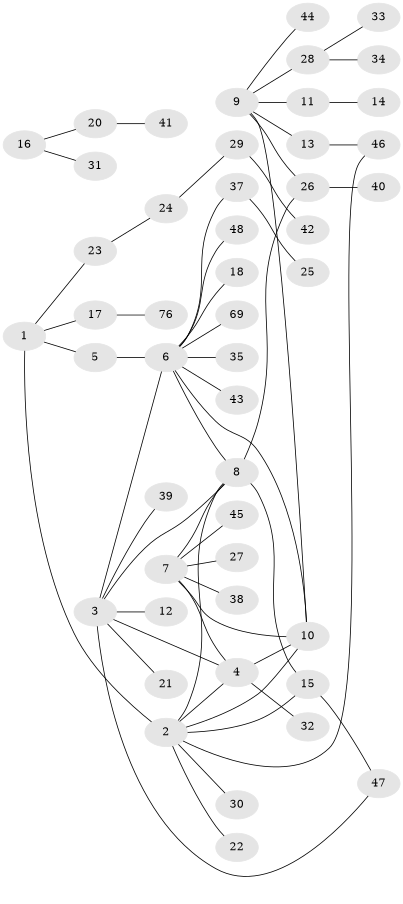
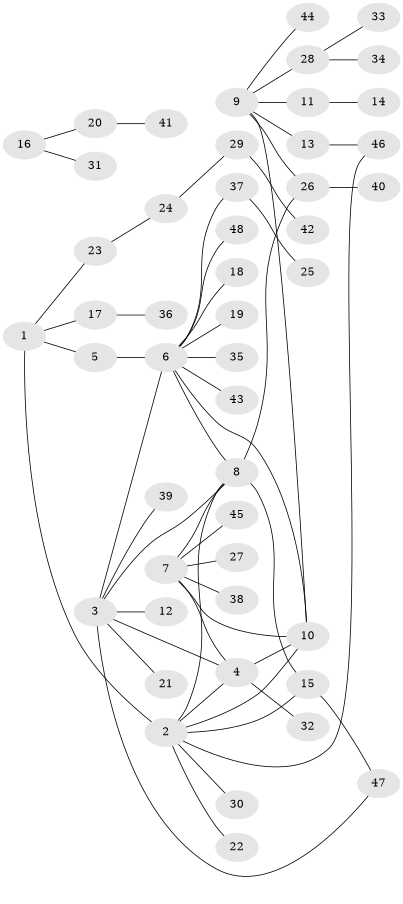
(166, 315) -> (166, 315)
(237, 315) -> (237, 315)
